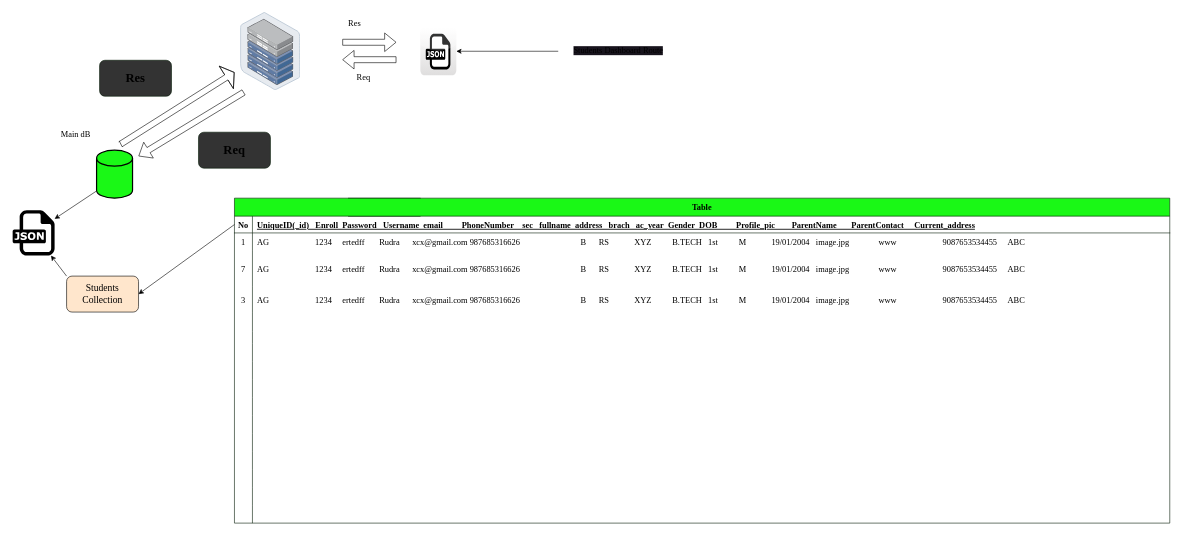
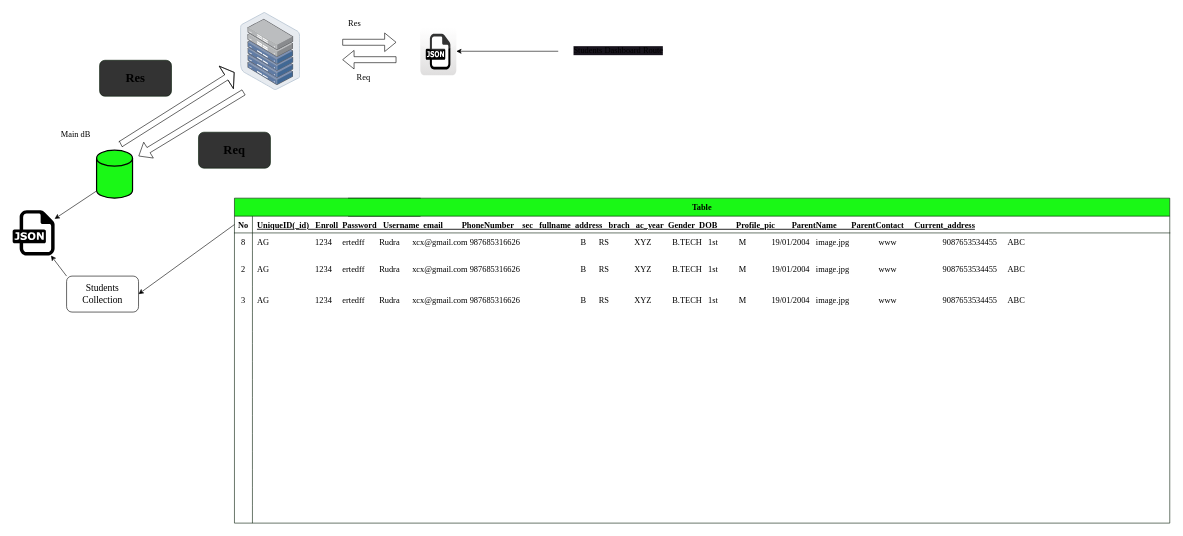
(243, 243) -> (243, 243)
(243, 270) -> (243, 270)
(102, 294) -> (102, 294)
